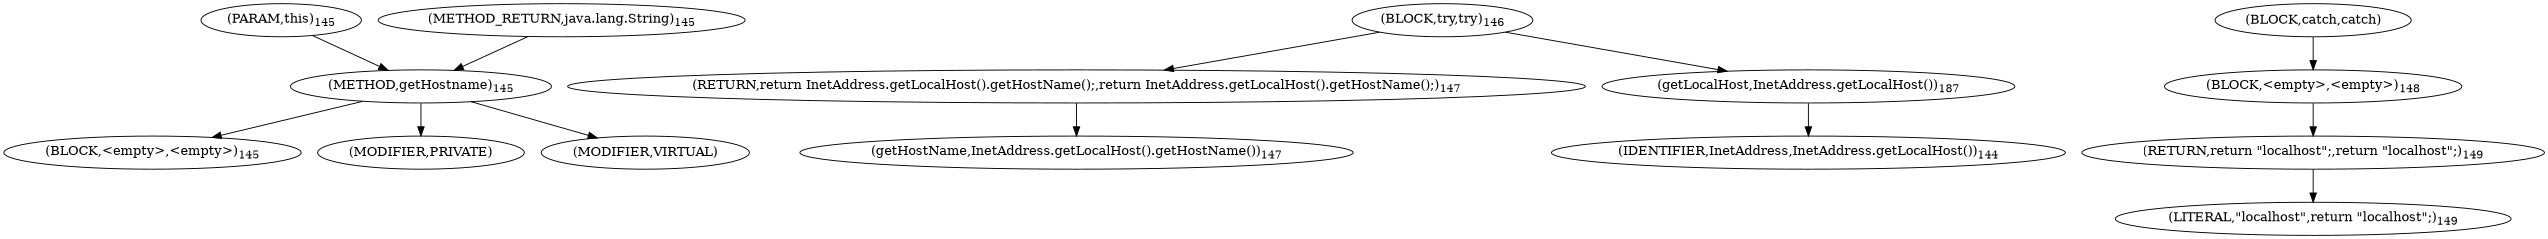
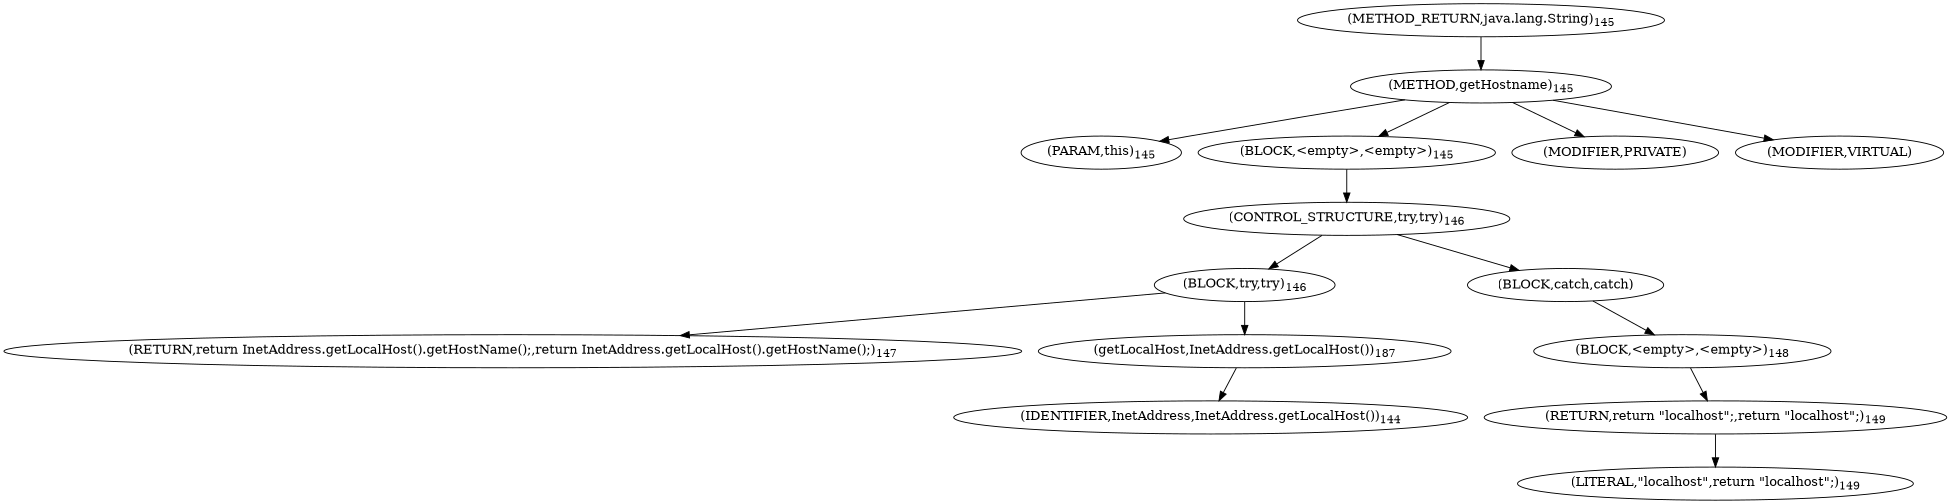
(346, 51) -> (1287, 120)
(1076, 153) -> none
none -> (1347, 219)
